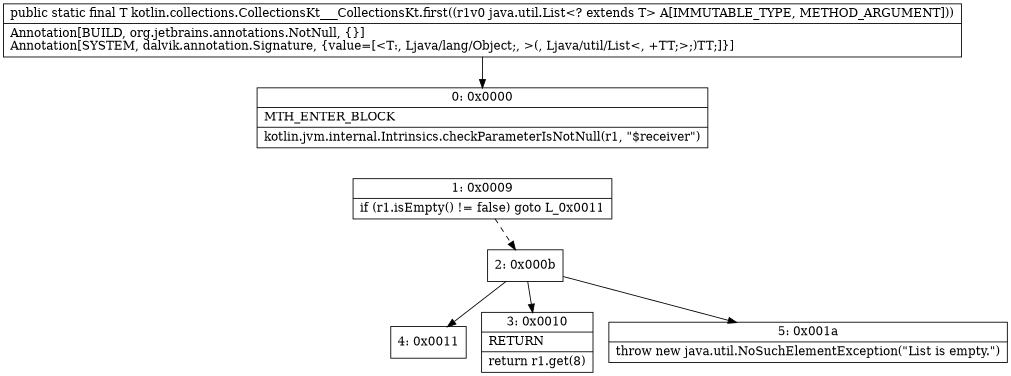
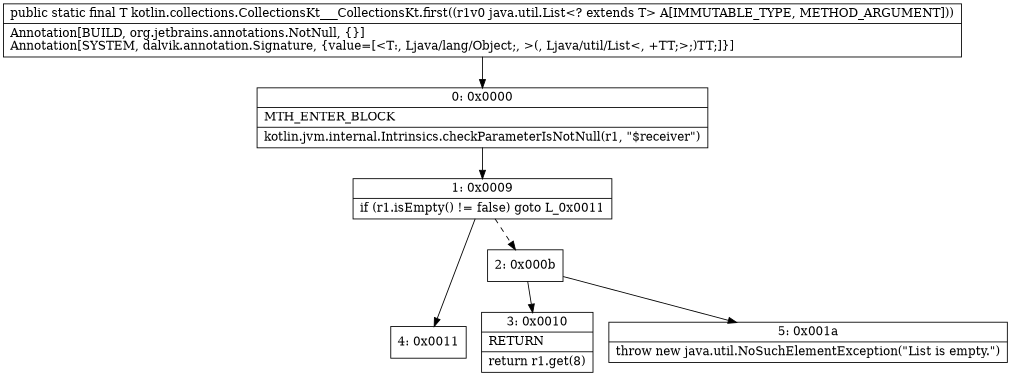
none -> (482, 159)
(480, 301) -> (456, 269)
